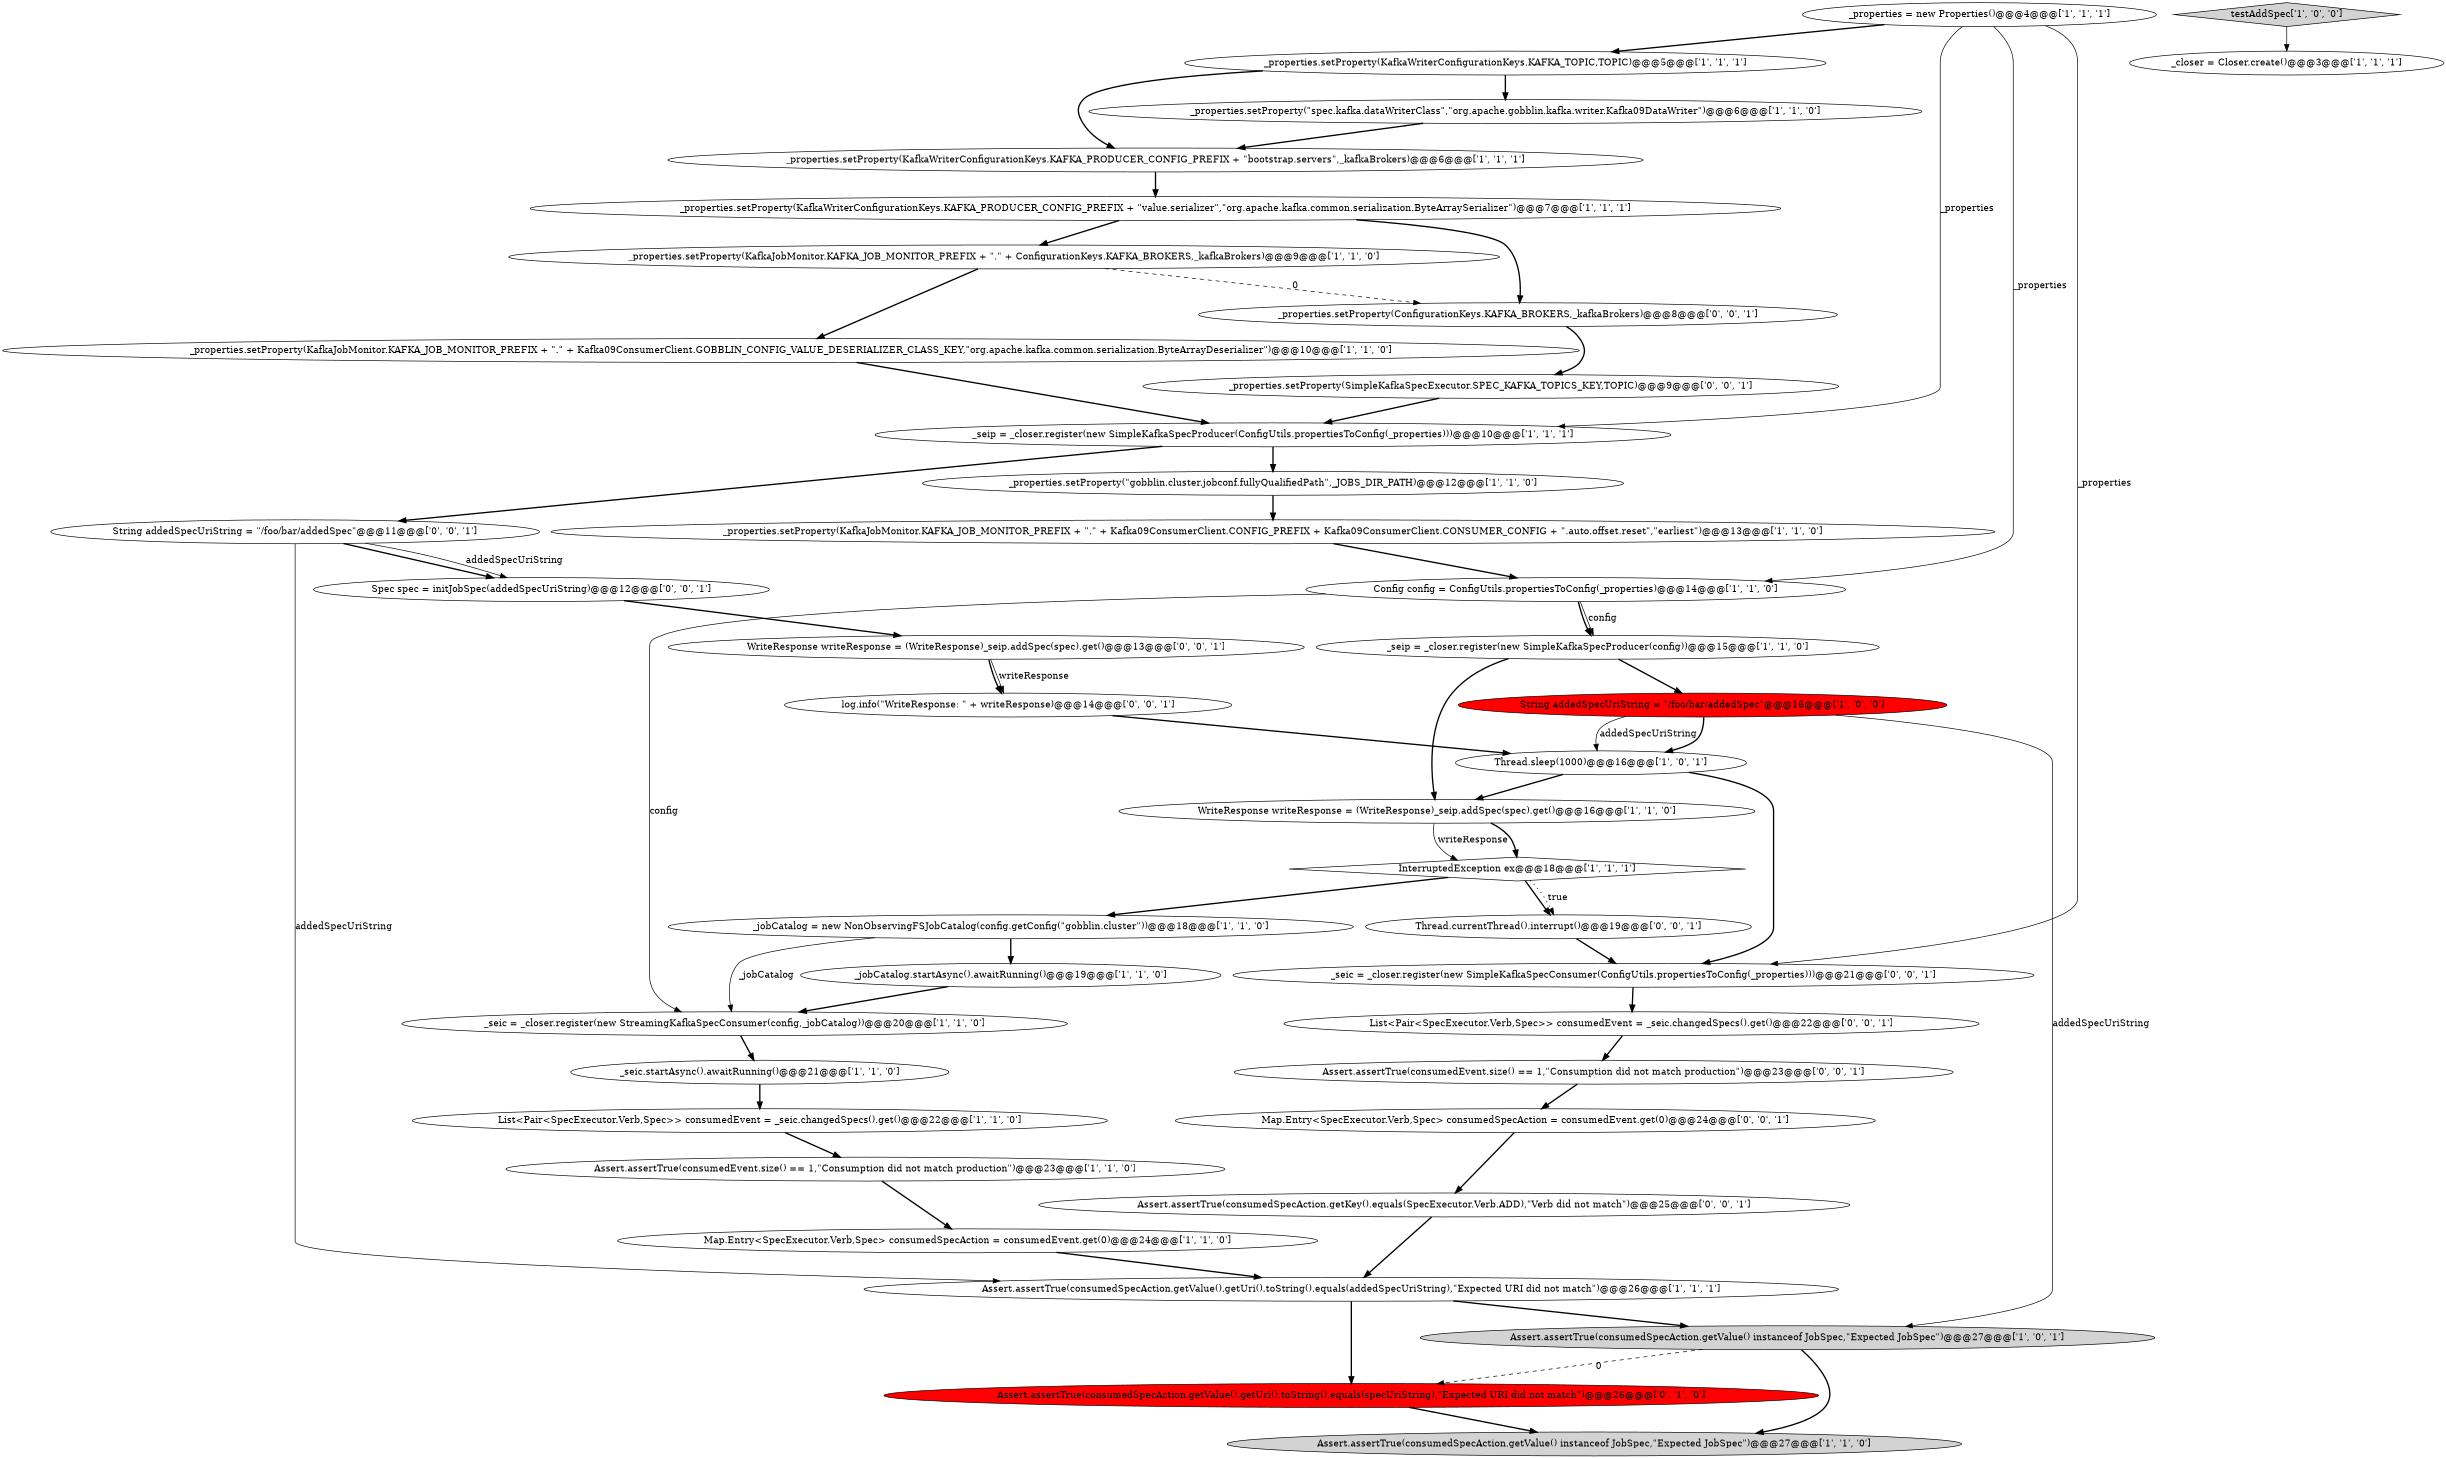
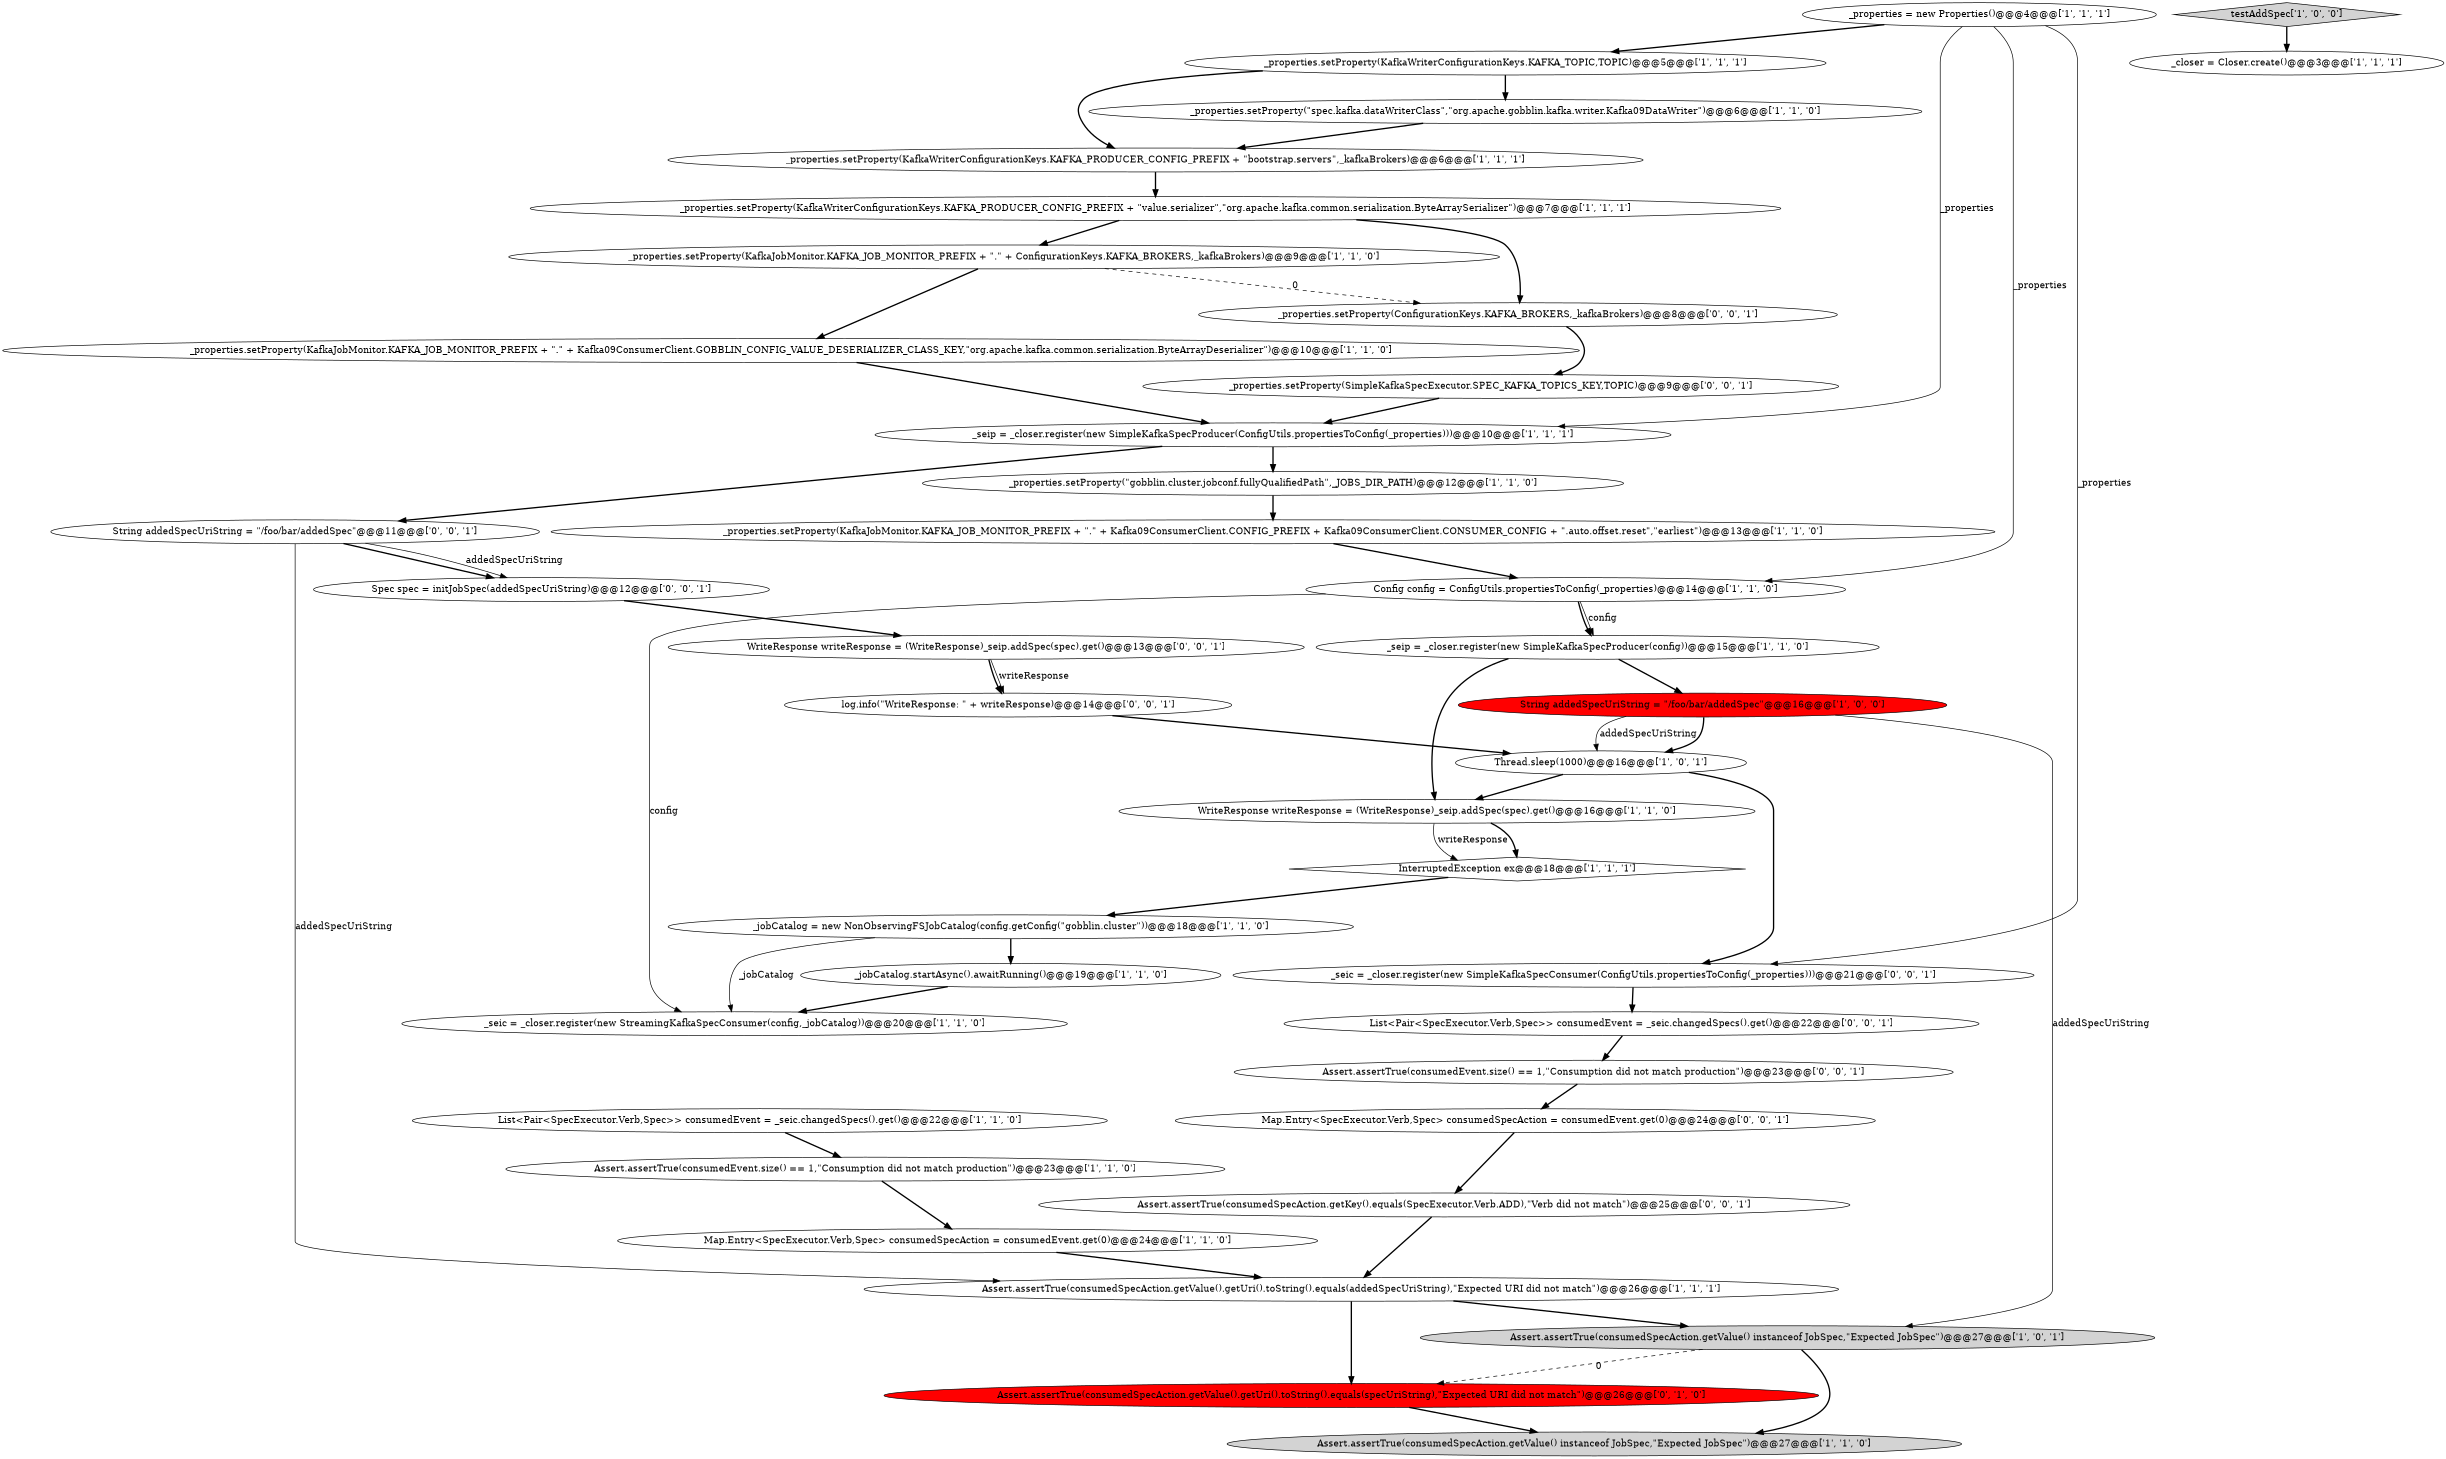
(2287, 36) -> (2287, 36)
(1558, 927) -> none
(760, 1072) -> none
